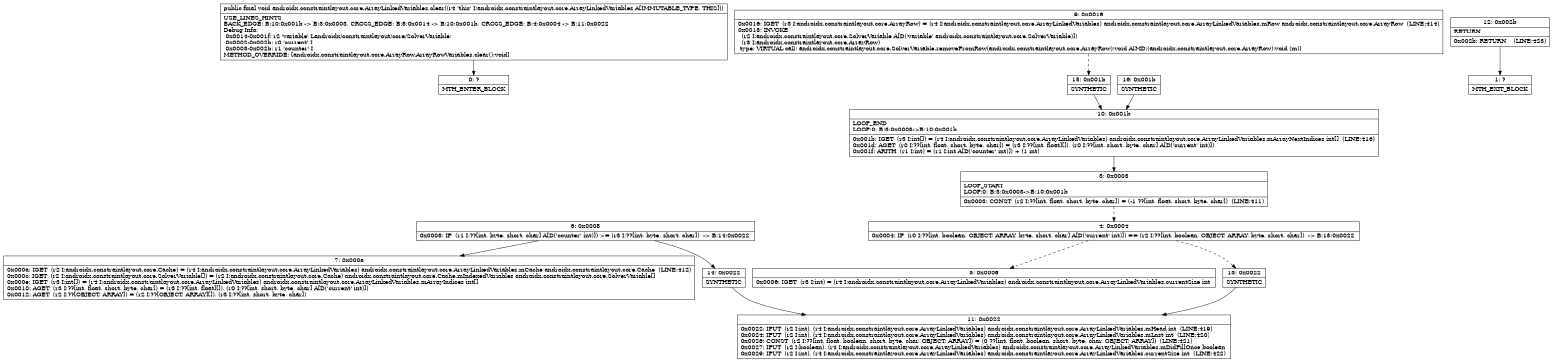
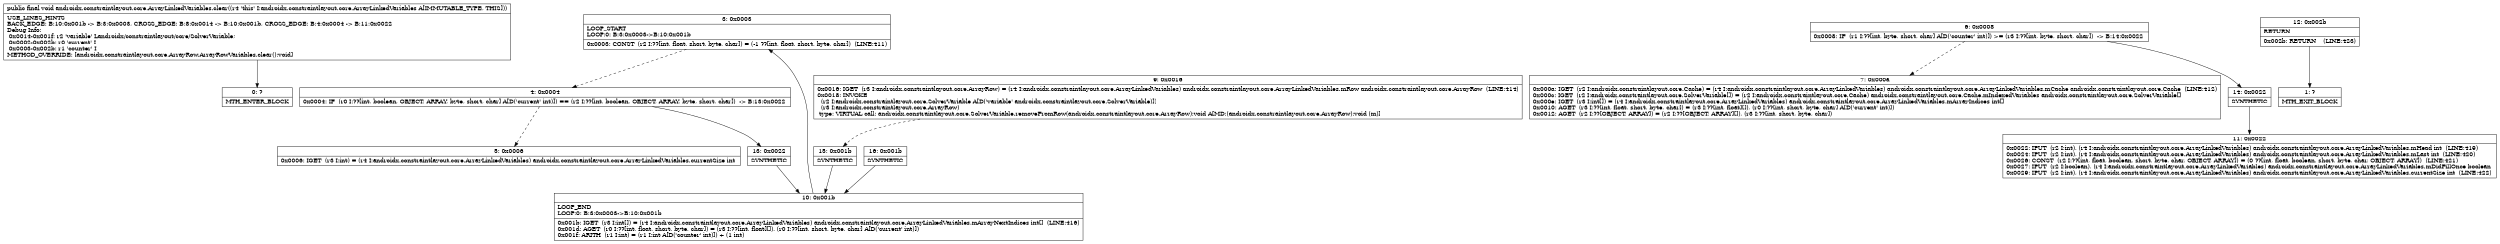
(501, 248) -> (1939, 57)
(1206, 250) -> (707, 120)
(1203, 306) -> (787, 178)
